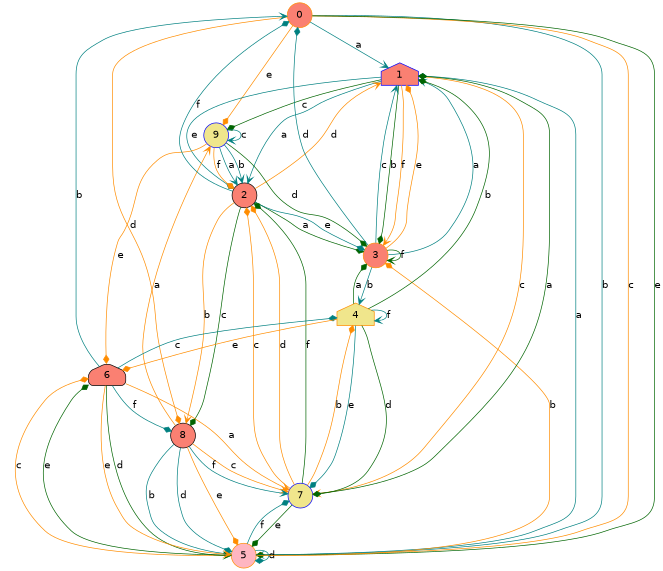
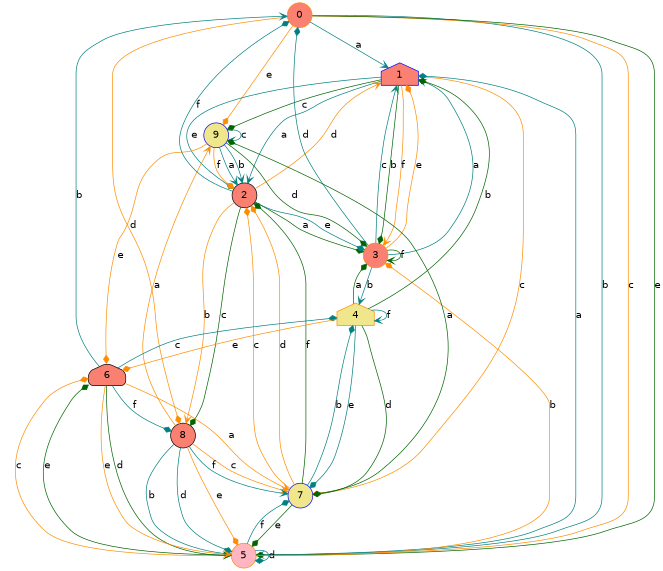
(517, 298) -> (517, 298)
(541, 306) -> (443, 312)
(334, 411) -> (334, 411)
